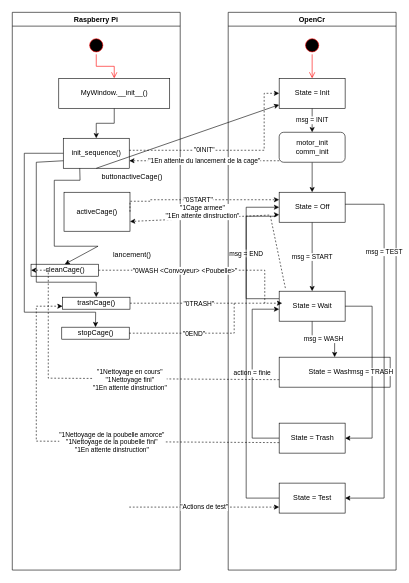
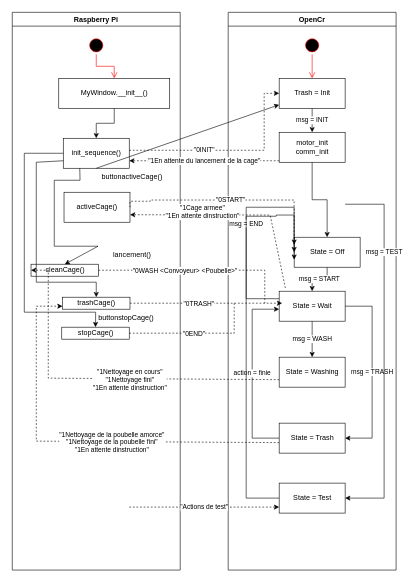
(313, 93) -> (313, 93)
(312, 147) -> (312, 147)
(312, 207) -> (327, 252)
(97, 212) -> (97, 207)
none -> (126, 318)
(335, 372) -> (312, 372)
